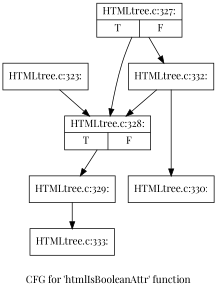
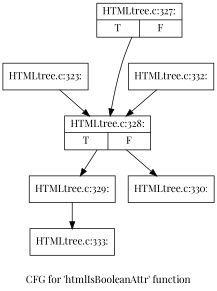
(154, 47) -> none
(171, 129) -> (139, 161)
